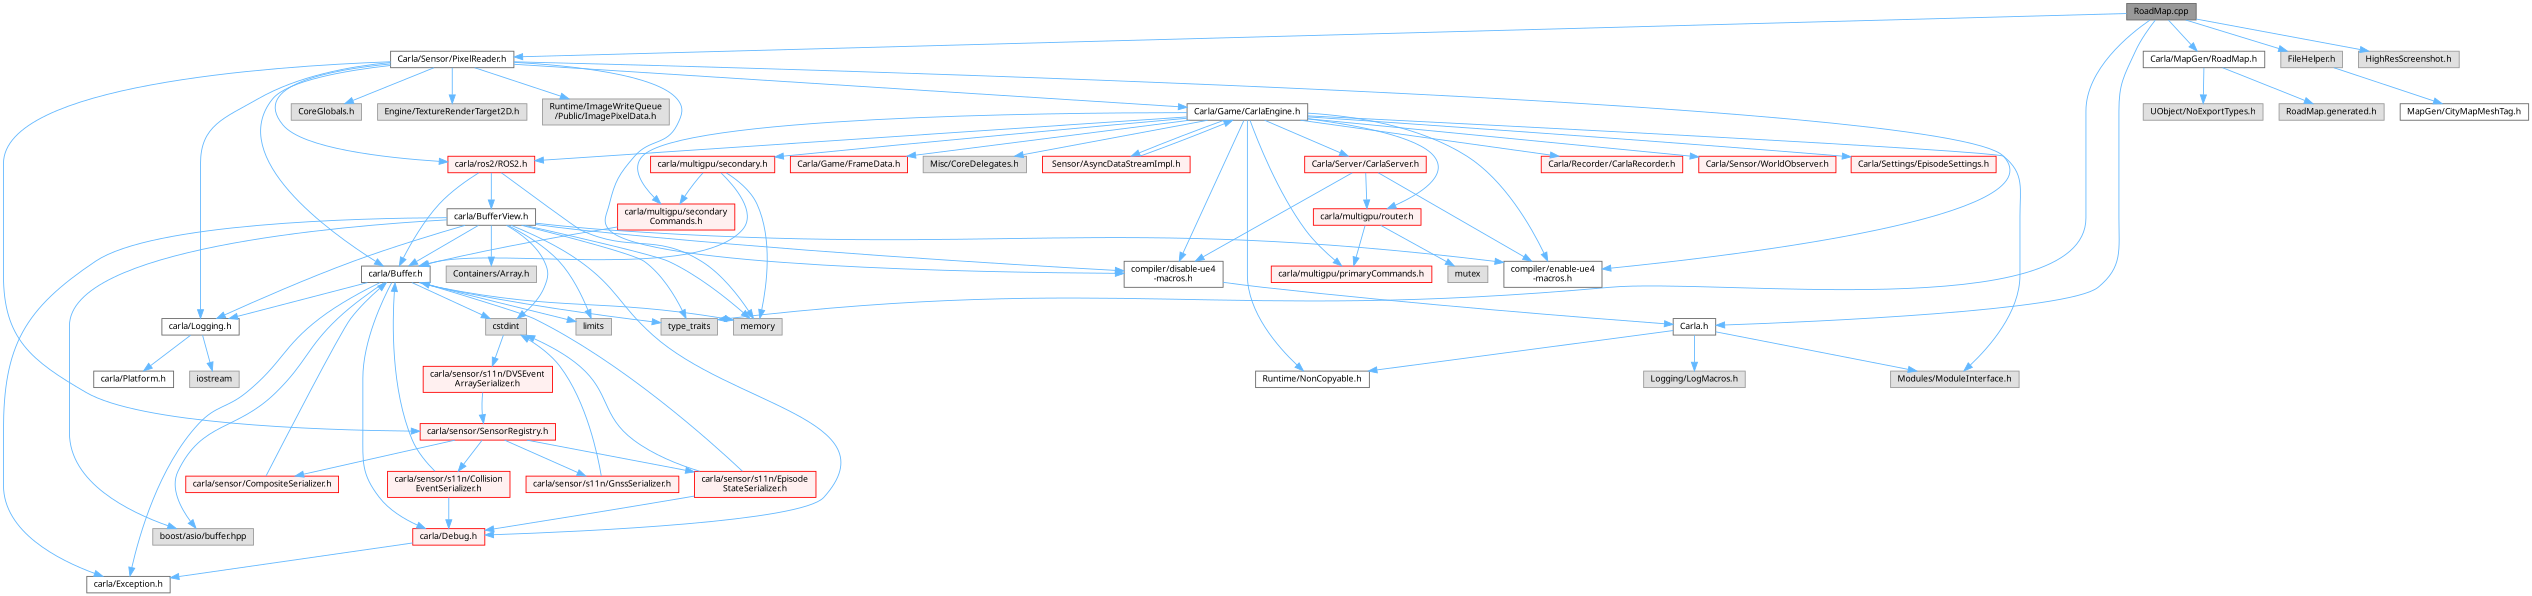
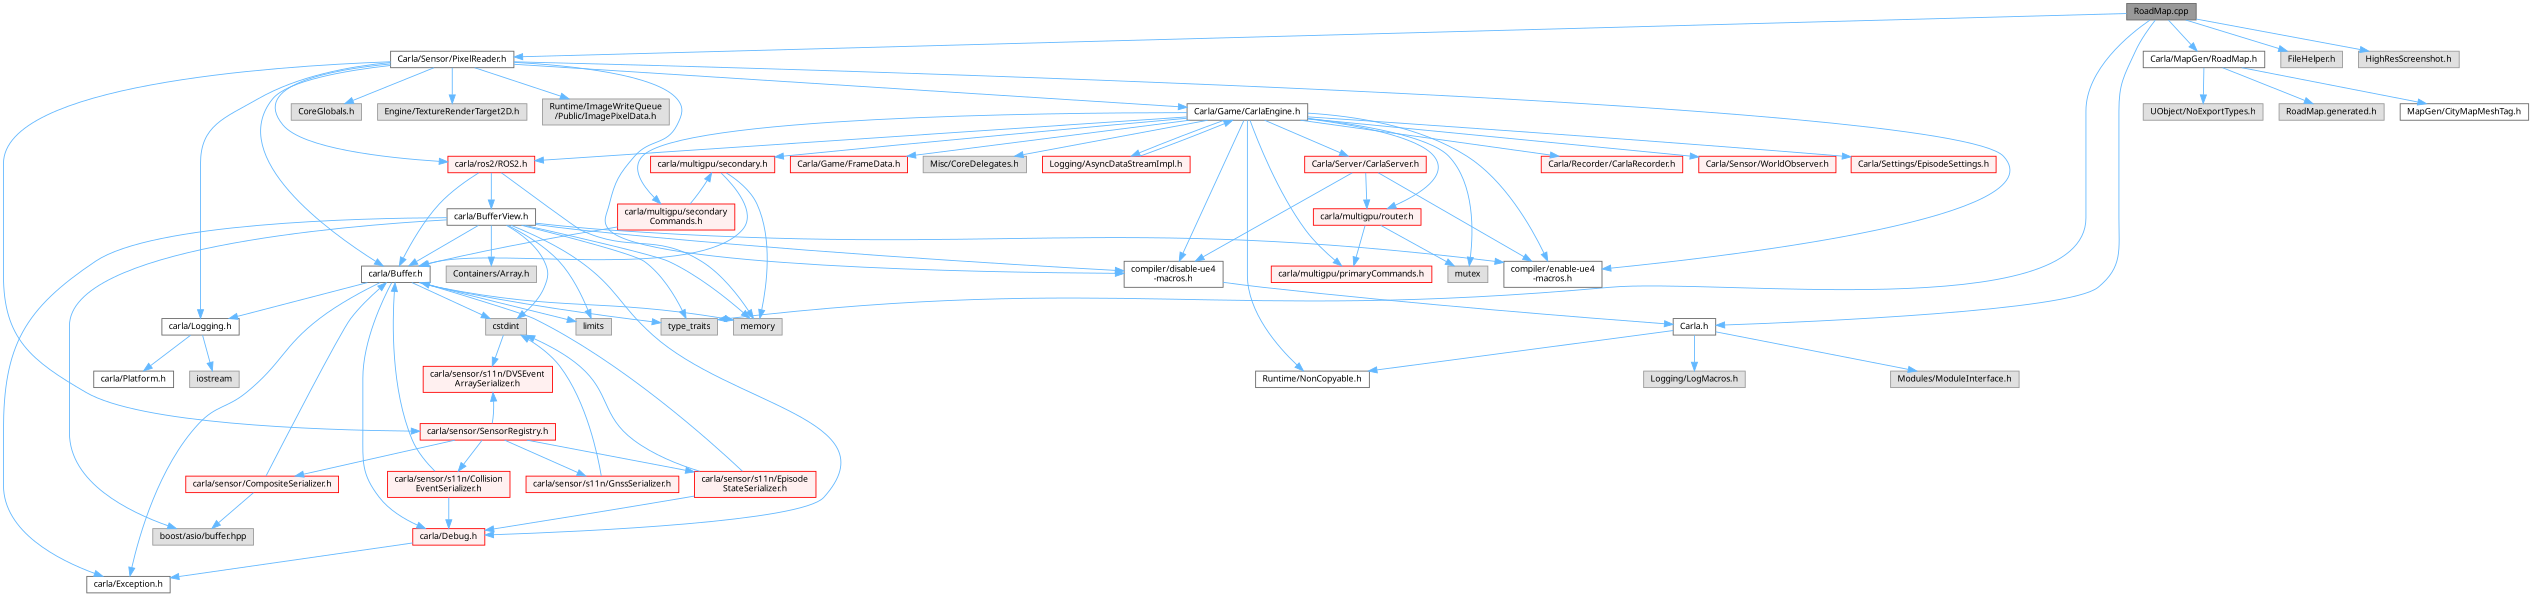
(2384, 84) -> (2330, 85)
(1771, 140) -> (1431, 145)
(1116, 164) -> (1116, 164)
(693, 184) -> (699, 192)
(343, 265) -> none
(266, 401) -> (236, 508)
(482, 404) -> (494, 412)
